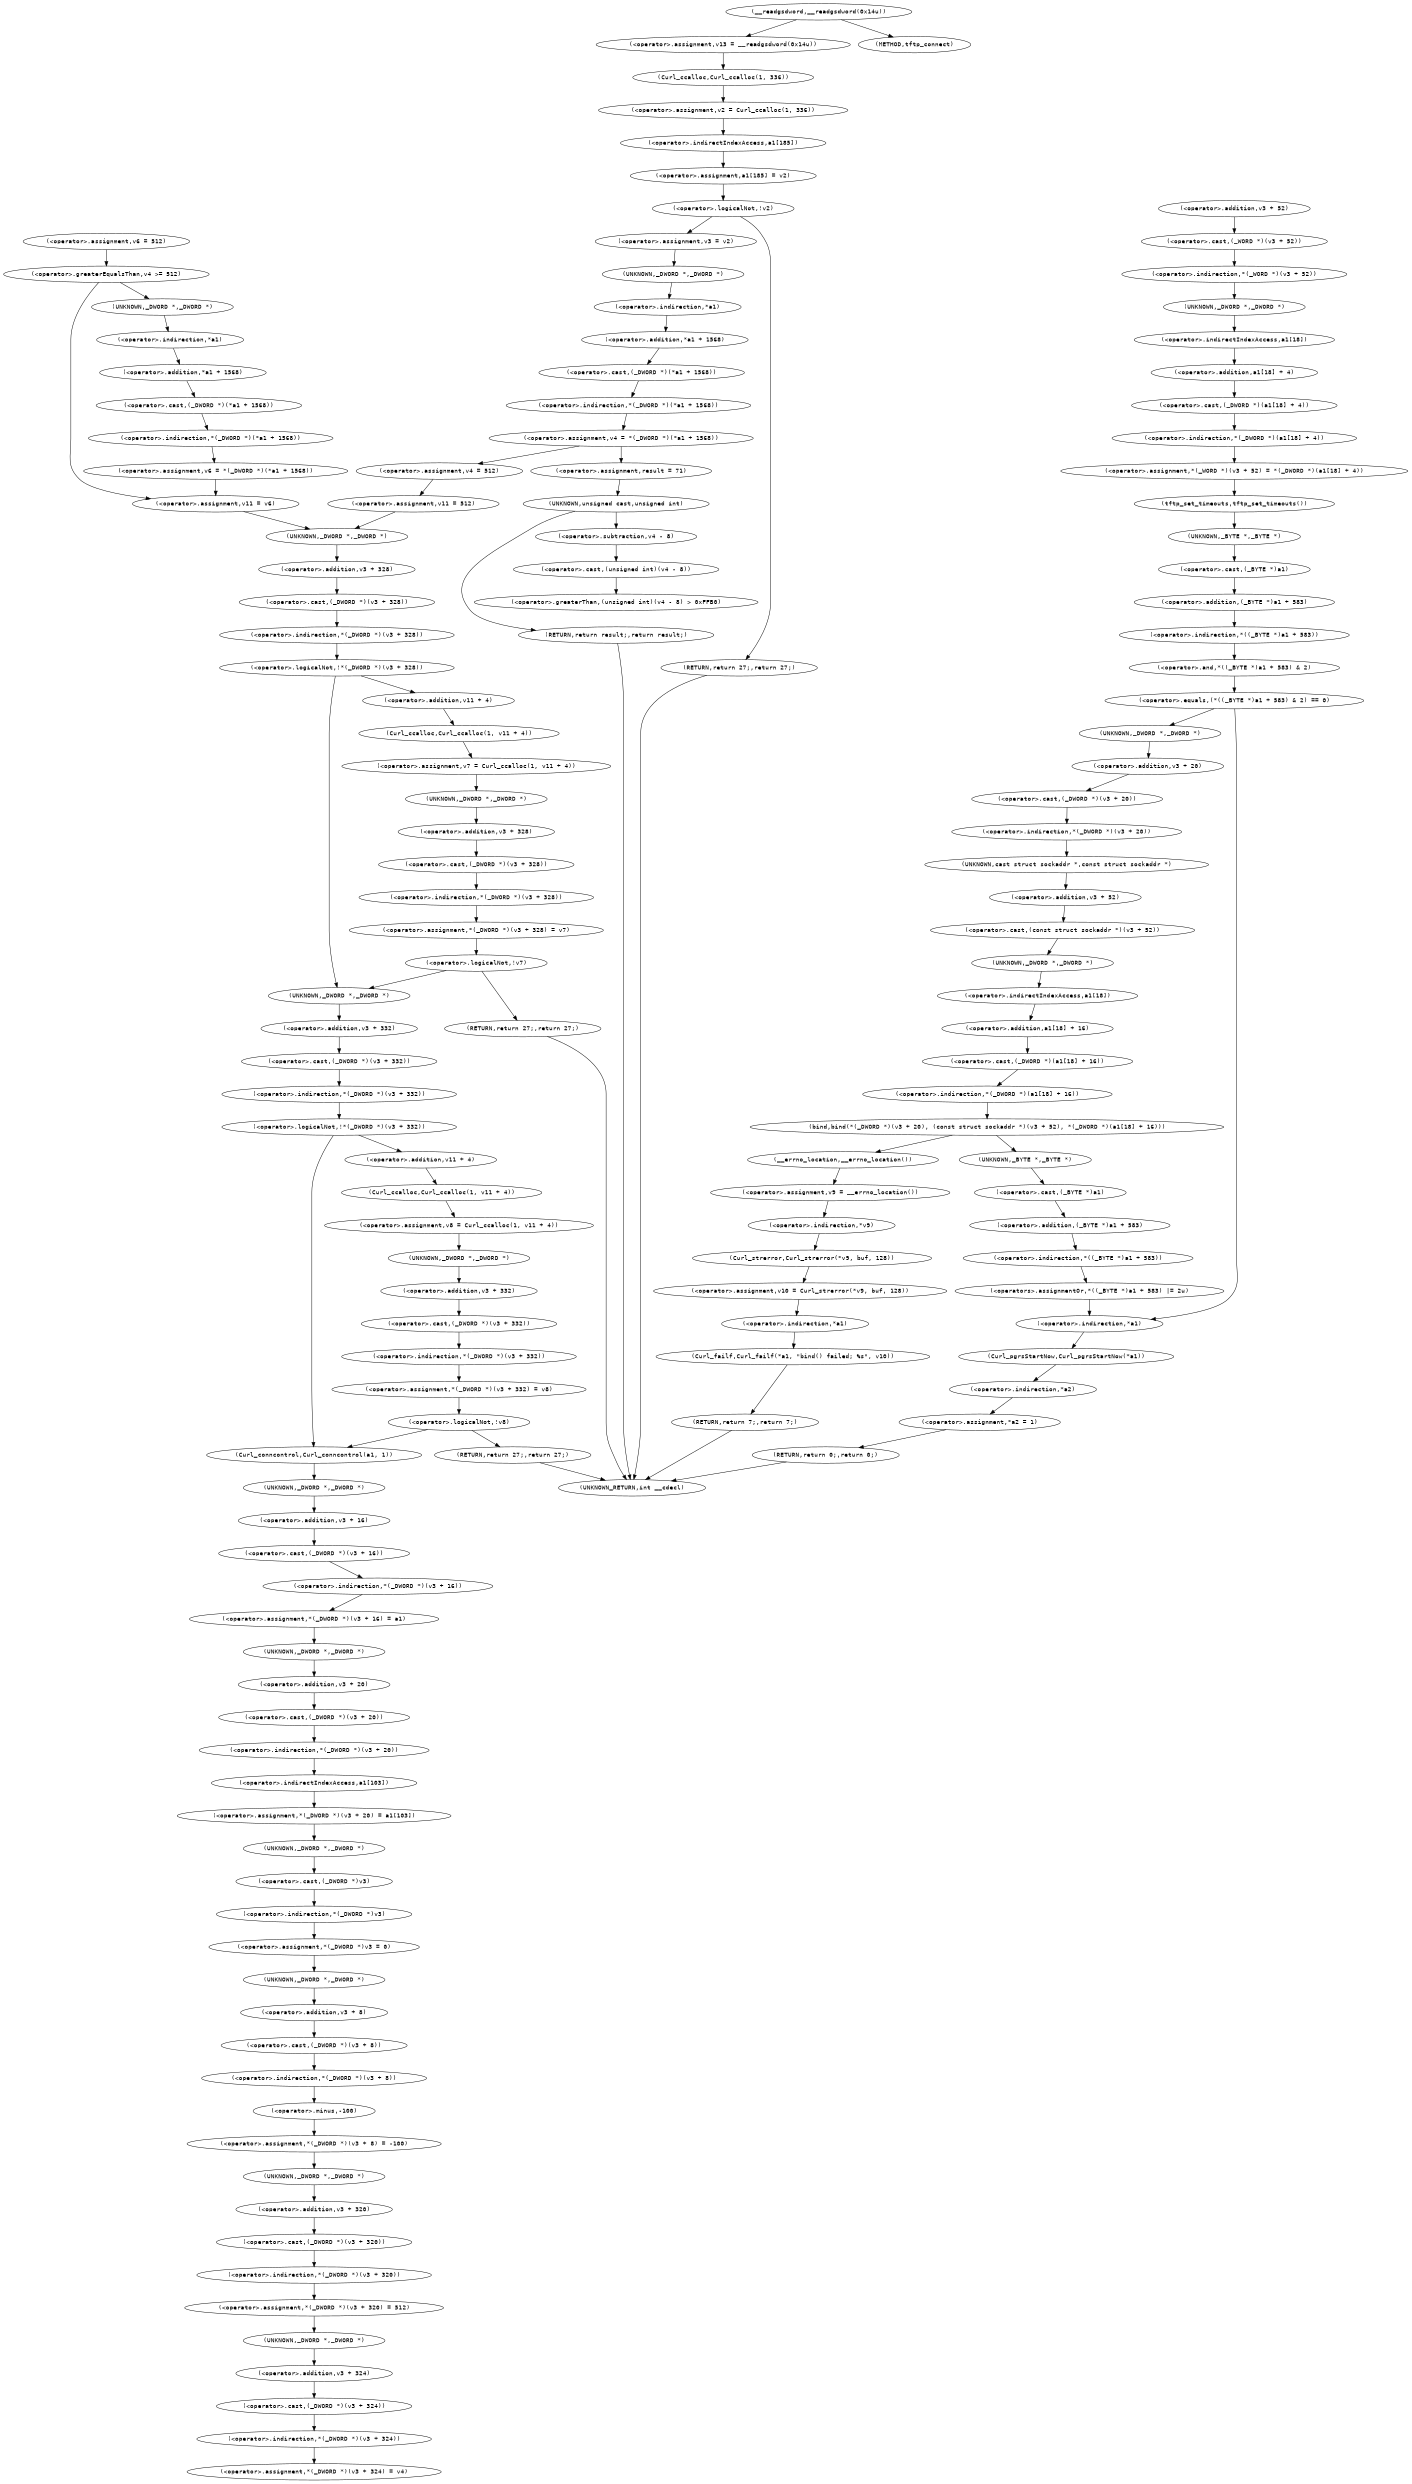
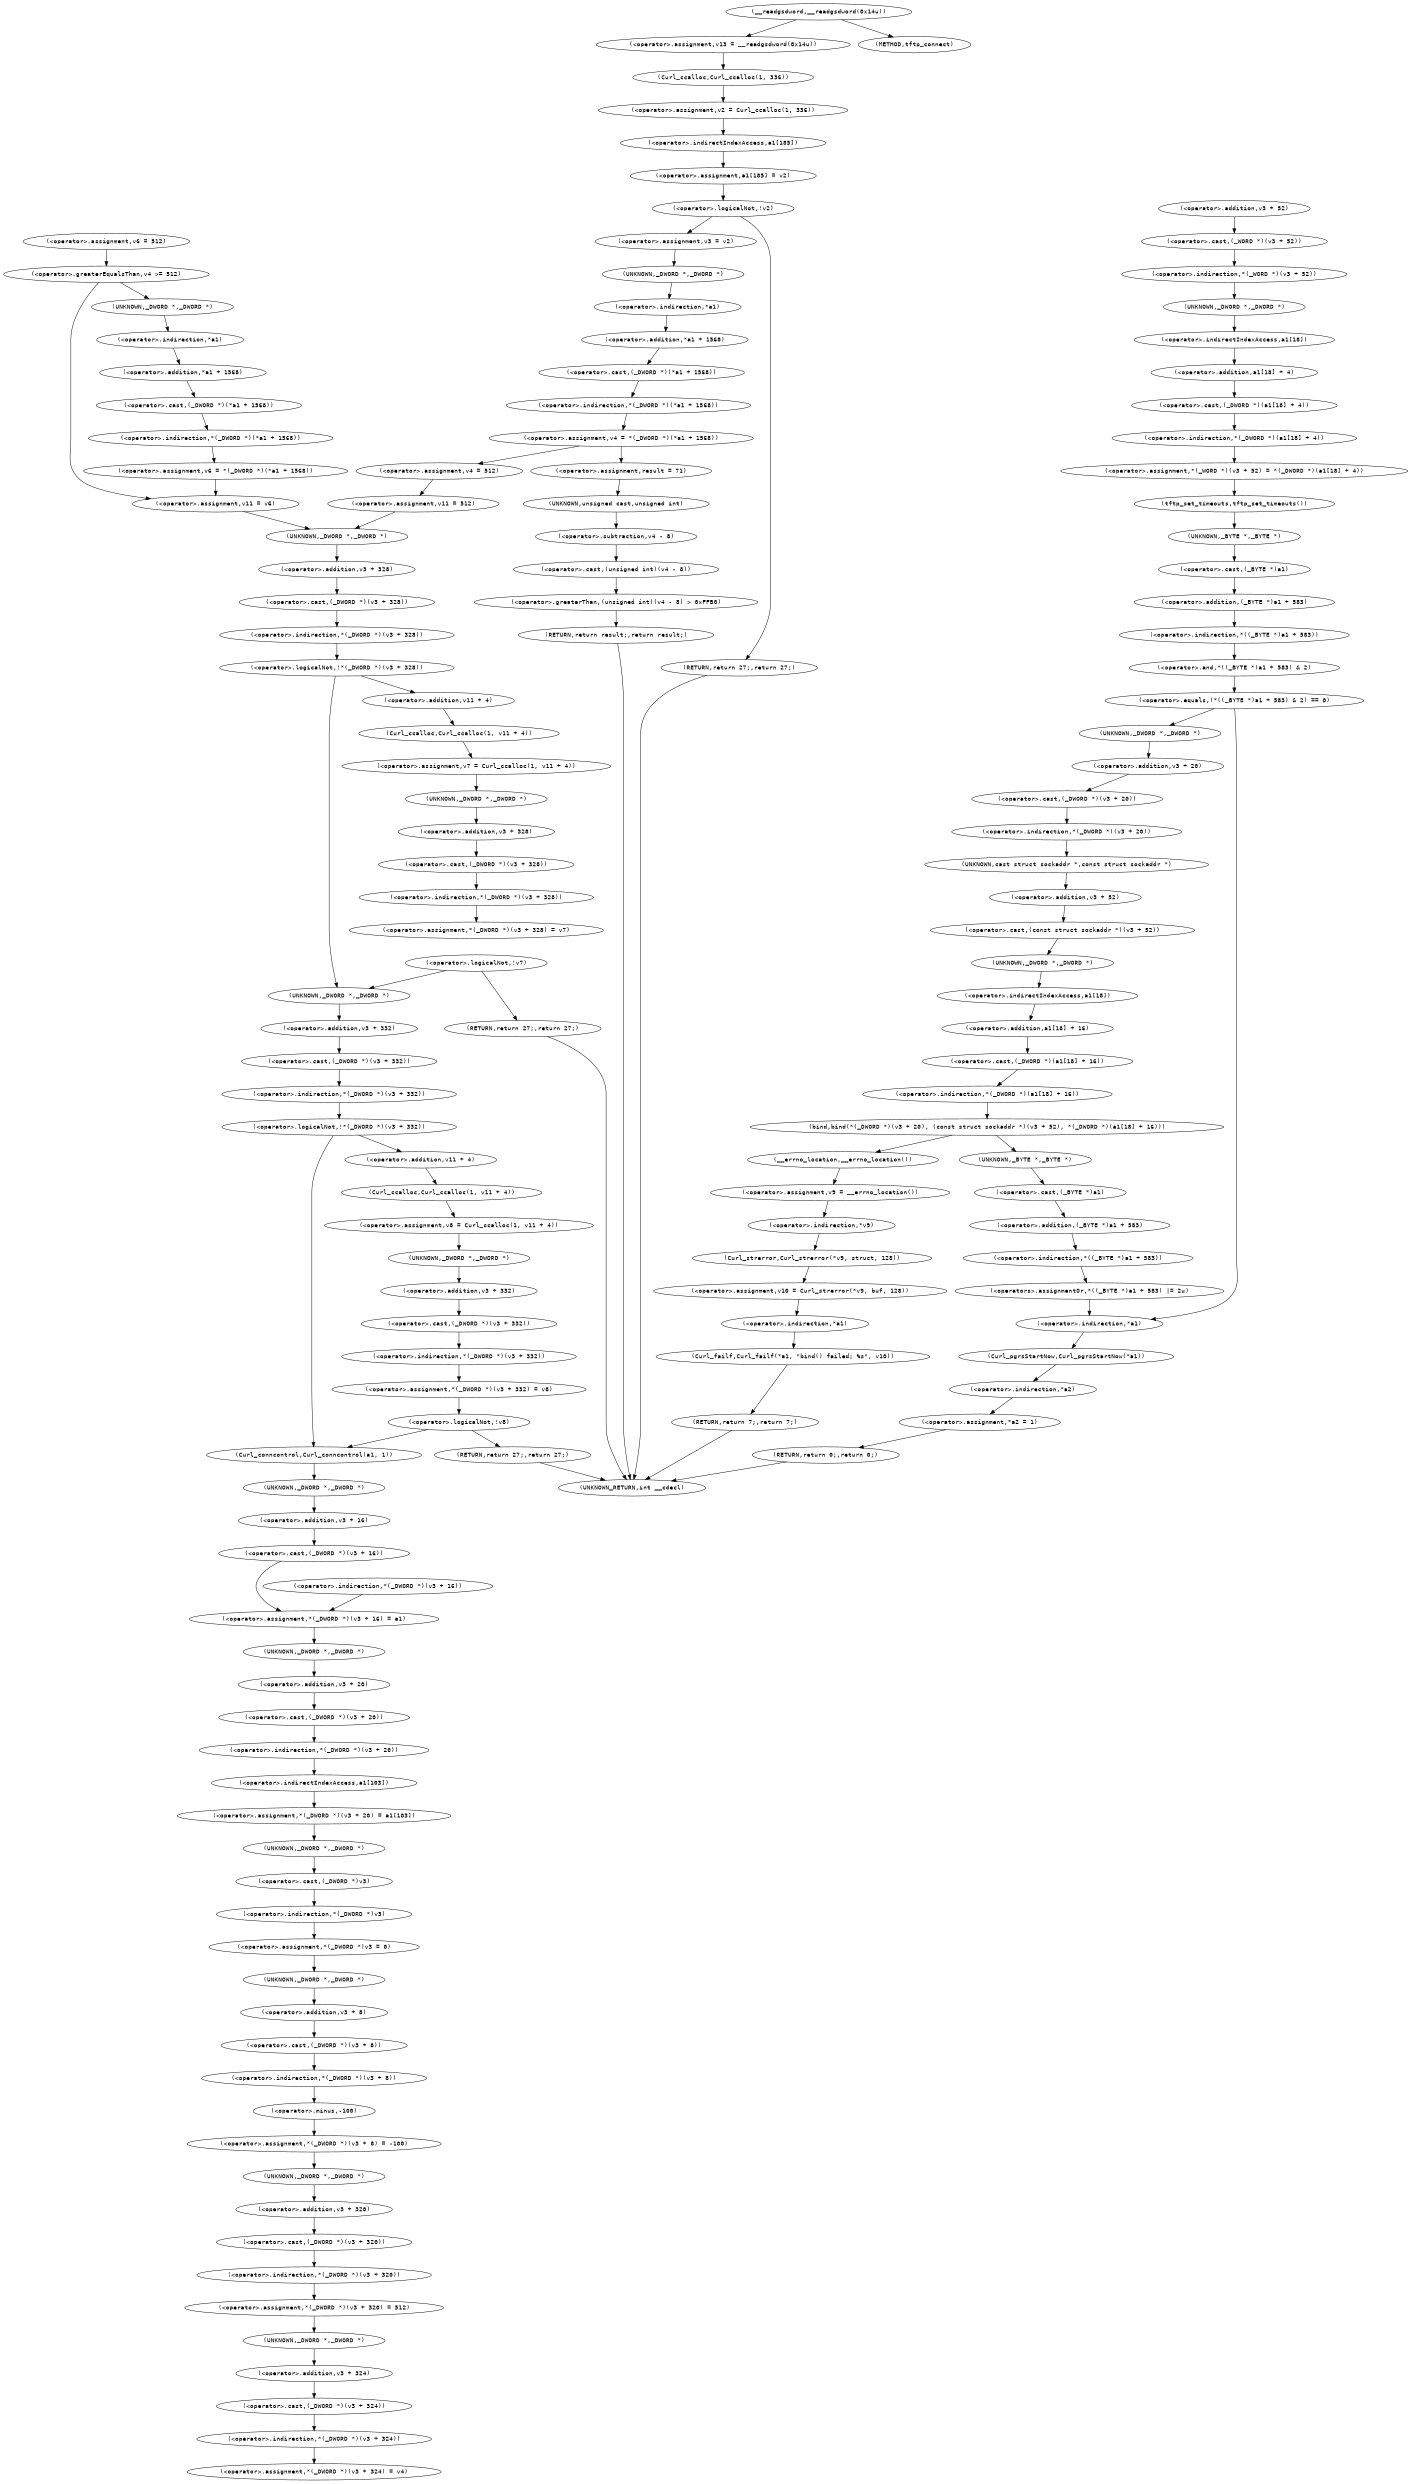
(475, 566) -> (616, 616)
(476, 944) -> none
(812, 1258) -> (812, 1258)
(344, 1569) -> (256, 1584)
